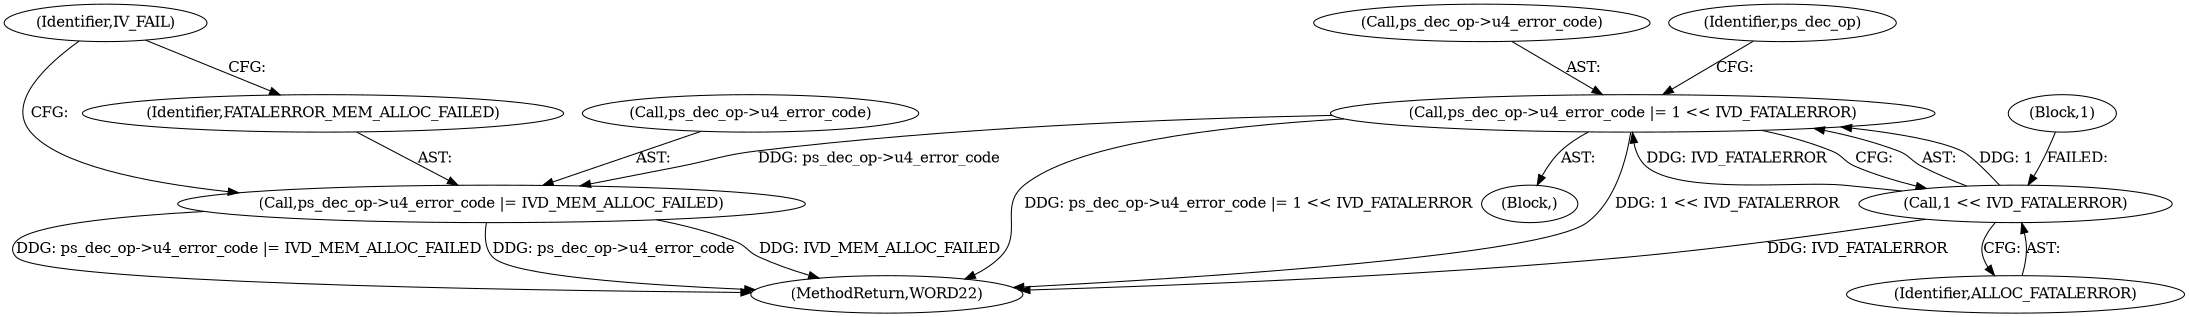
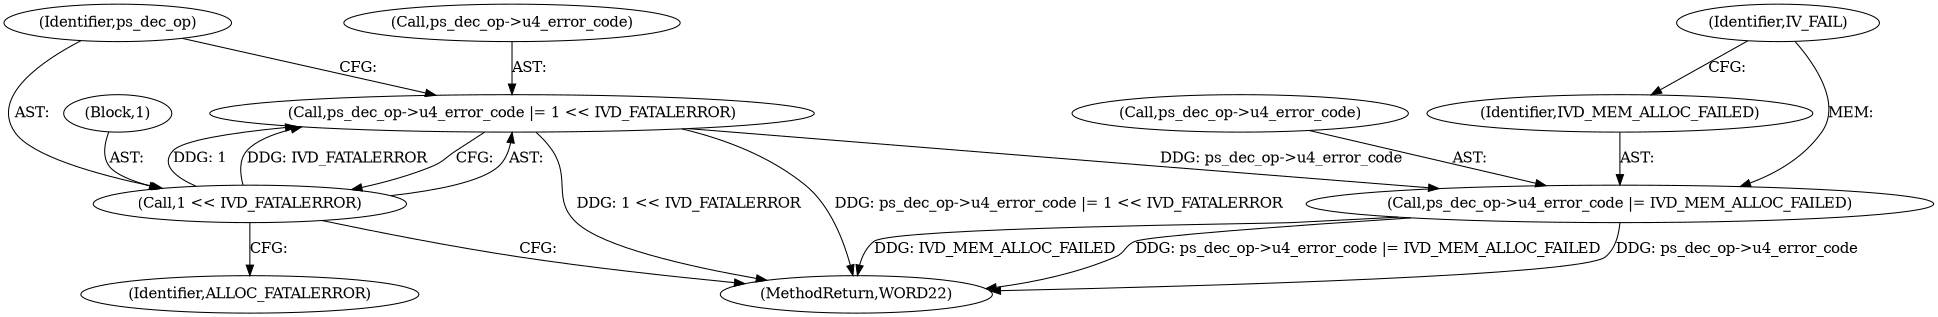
(52, 113) -> (1853, 113)
(323, 113) -> (1620, 113)
(2080, 159) -> (129, 159)
(1530, 204) -> none
(1857, 249) -> (541, 249)
(2026, 255) -> (23, 140)
